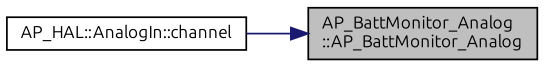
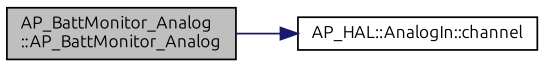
(268, 34) -> (258, 34)
